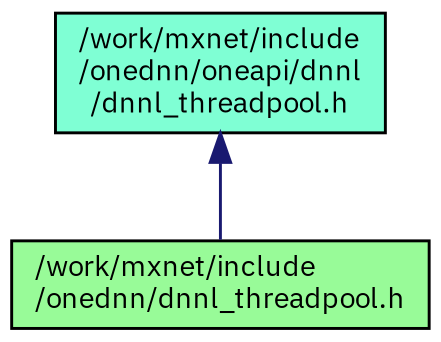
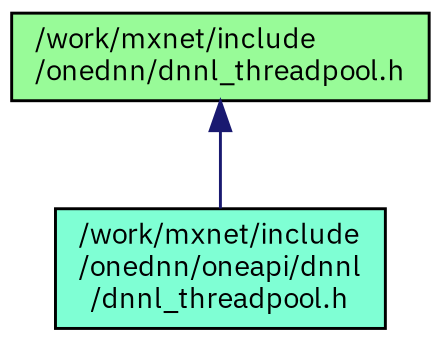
(220, 201) -> (220, 170)
